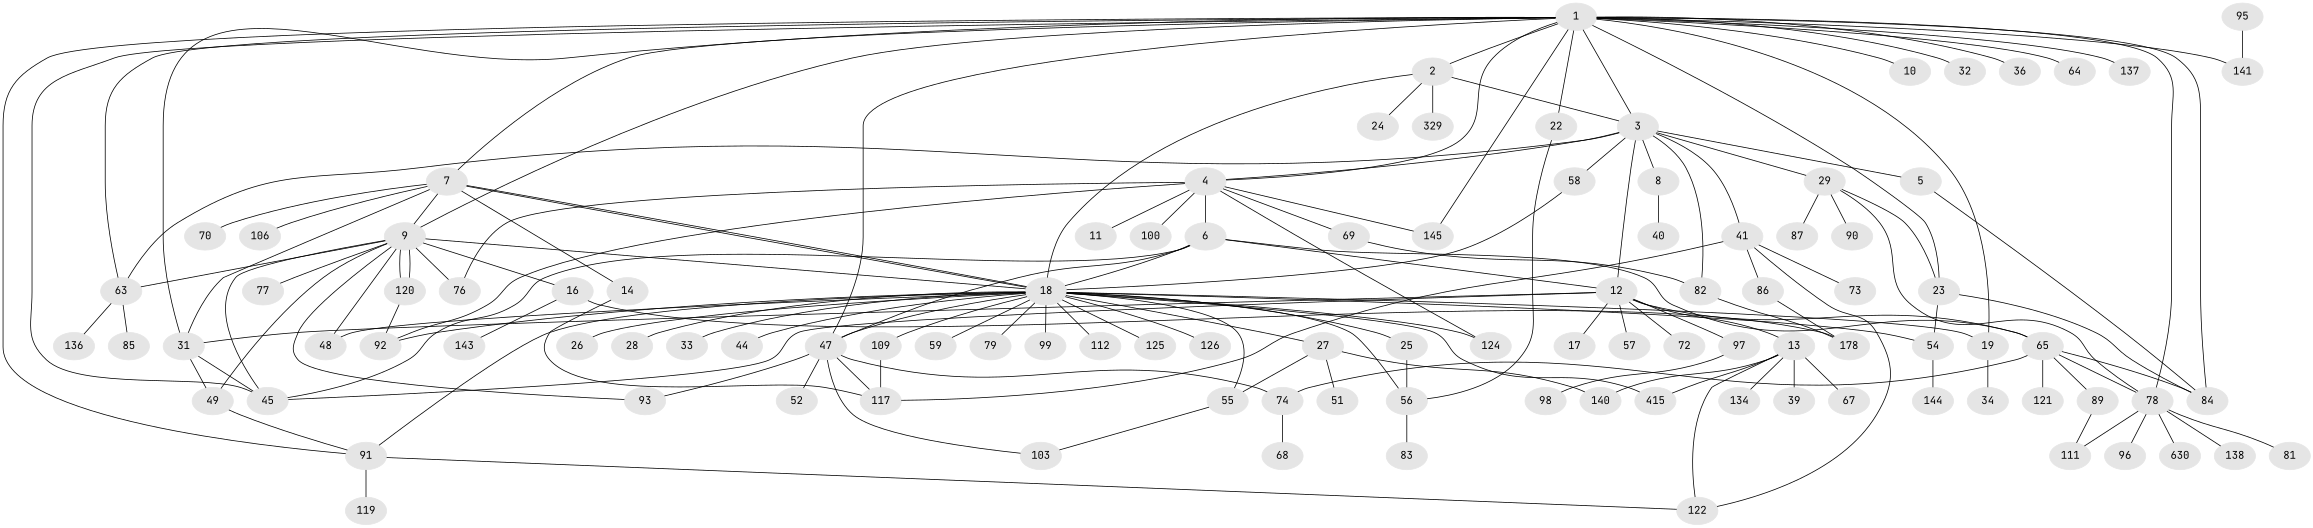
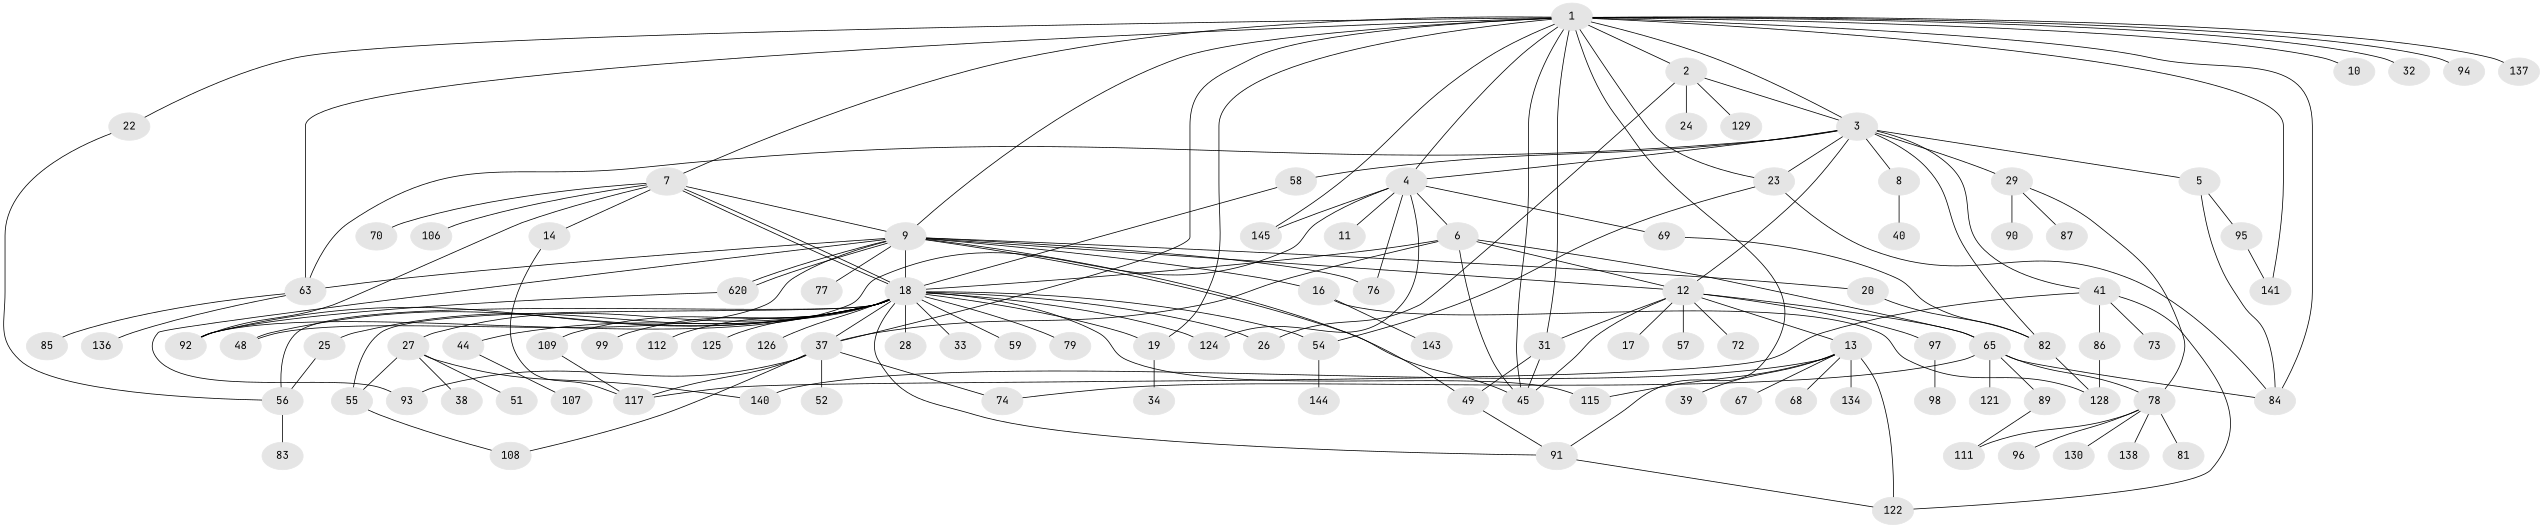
(2156, 57) -> none
(2020, 72) -> none
(2075, 72) -> (2464, 72)
(1433, 127) -> (1741, 127)
(1200, 131) -> (1503, 235)
none -> (2220, 209)
(1902, 220) -> (1816, 154)
(1151, 236) -> none
(296, 246) -> (425, 265)
none -> (1313, 265)
(405, 291) -> (738, 291)
none -> (1868, 291)
(826, 346) -> (822, 346)
(1849, 346) -> (2100, 401)
none -> (462, 401)
none -> (572, 401)
(1655, 401) -> (1590, 401)
(1283, 429) -> (1824, 373)
(1041, 456) -> (511, 456)
(2180, 456) -> (2074, 456)
(366, 511) -> none
